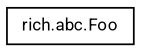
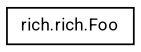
(70, 26) -> (70, 26)
